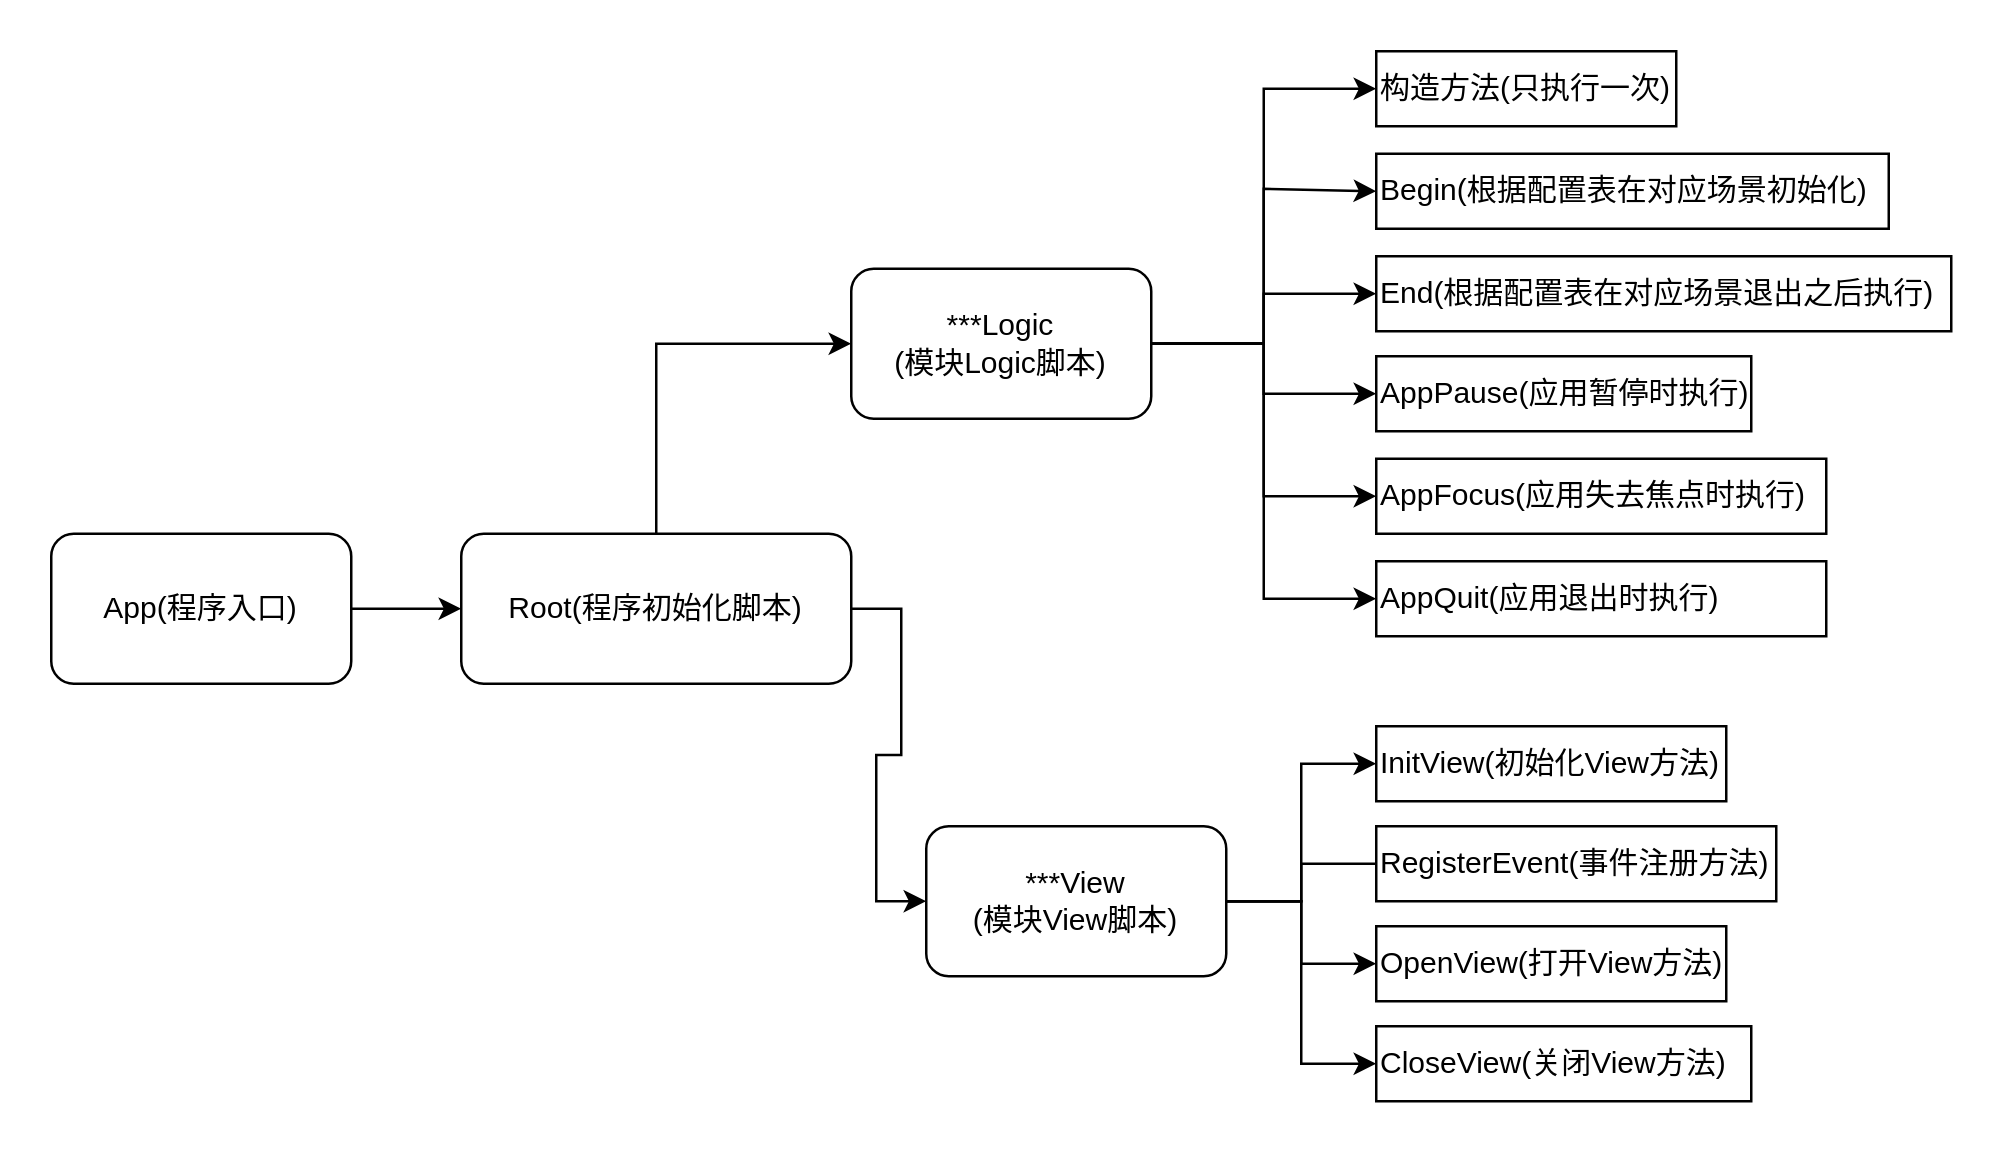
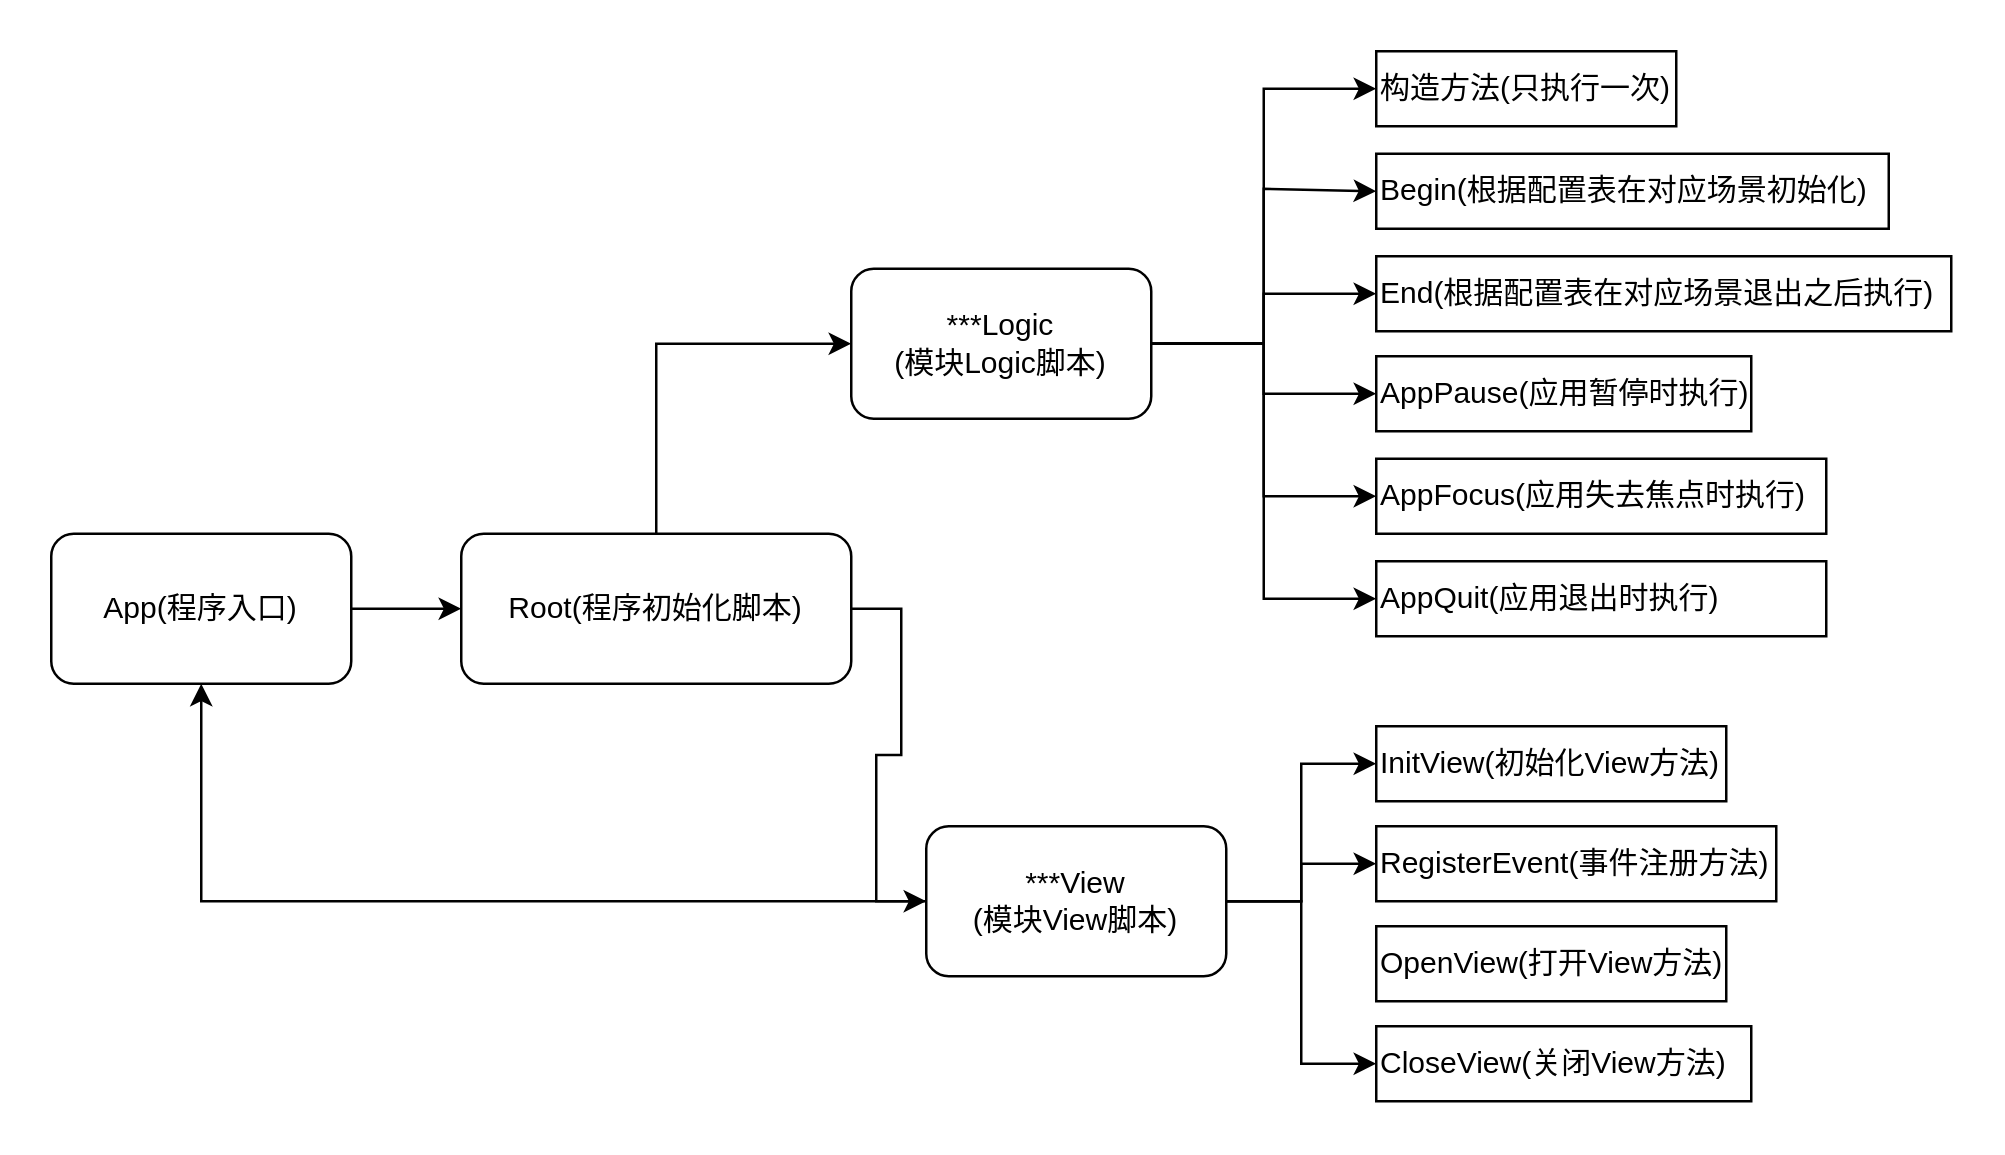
(1365, 864) -> (1358, 864)
(1333, 964) -> (436, 901)
